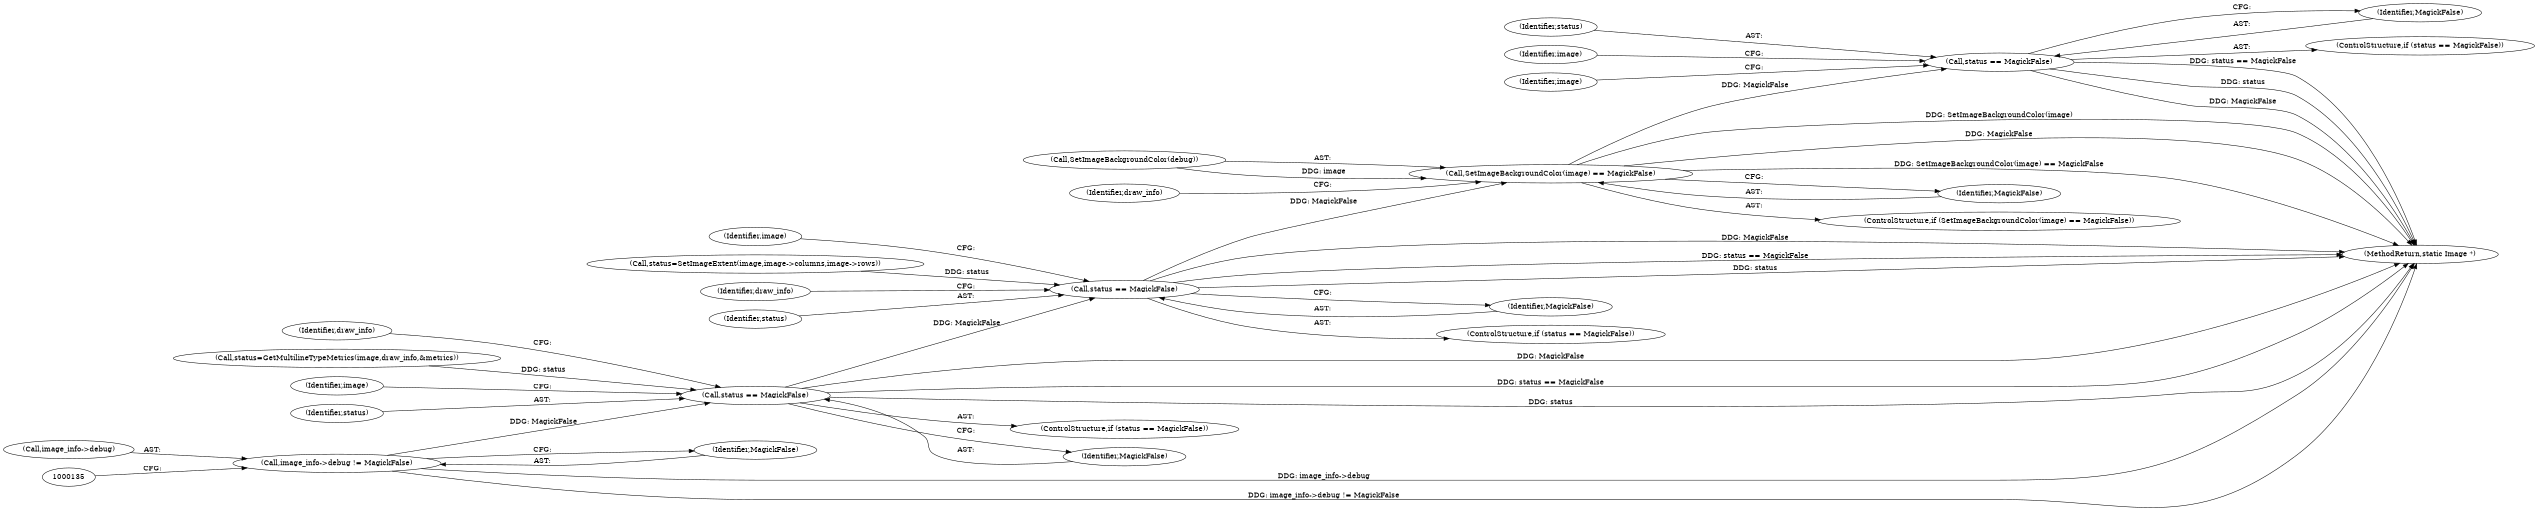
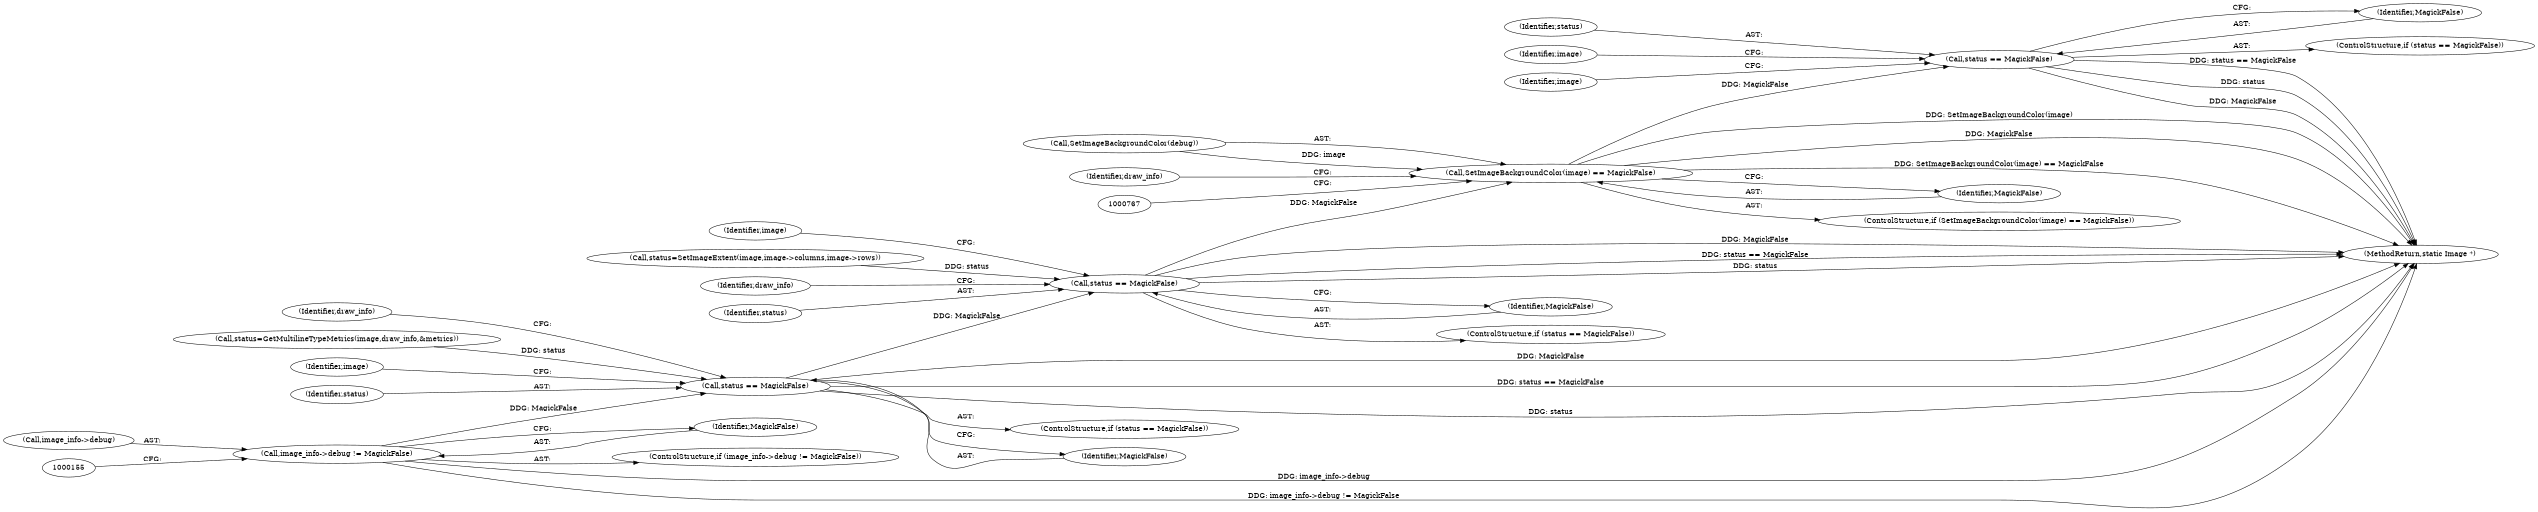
none -> (1124, 204)
none -> (755, 457)
(69, 477) -> (69, 468)
